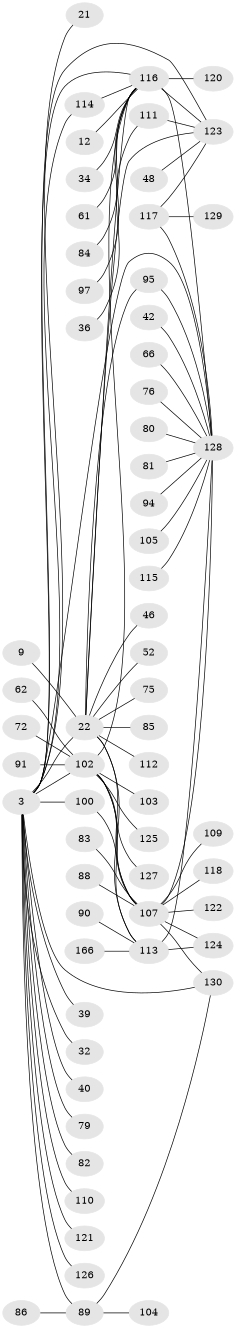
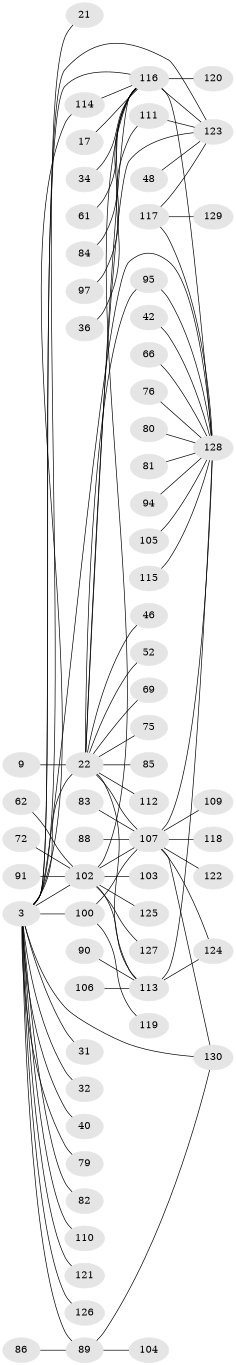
(85, 142) -> (85, 142)
none -> (149, 690)
(85, 951) -> (85, 988)
(85, 1015) -> (85, 1052)
none -> (149, 1026)
